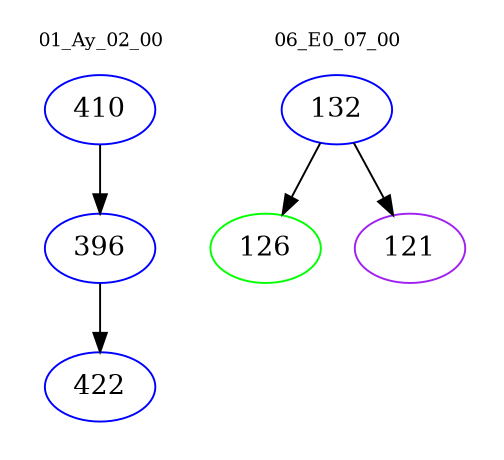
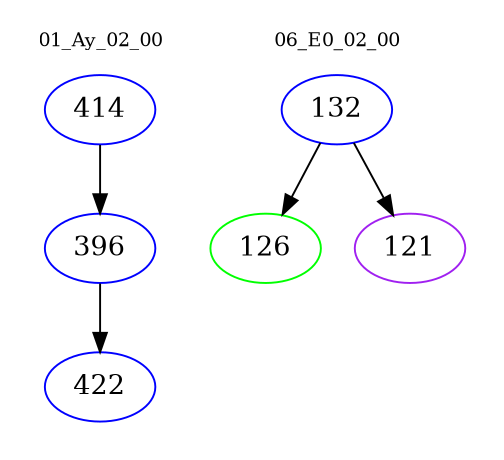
(338, 41) -> (338, 41)
(100, 110) -> (100, 110)
